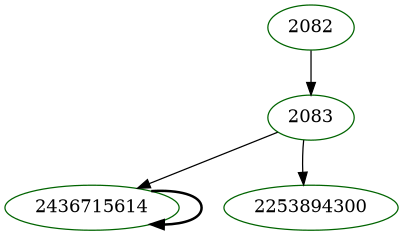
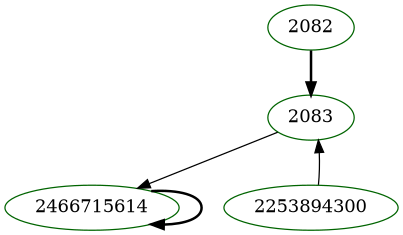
(311, 66) -> (311, 66)
(303, 156) -> (319, 169)
(92, 208) -> (92, 208)
